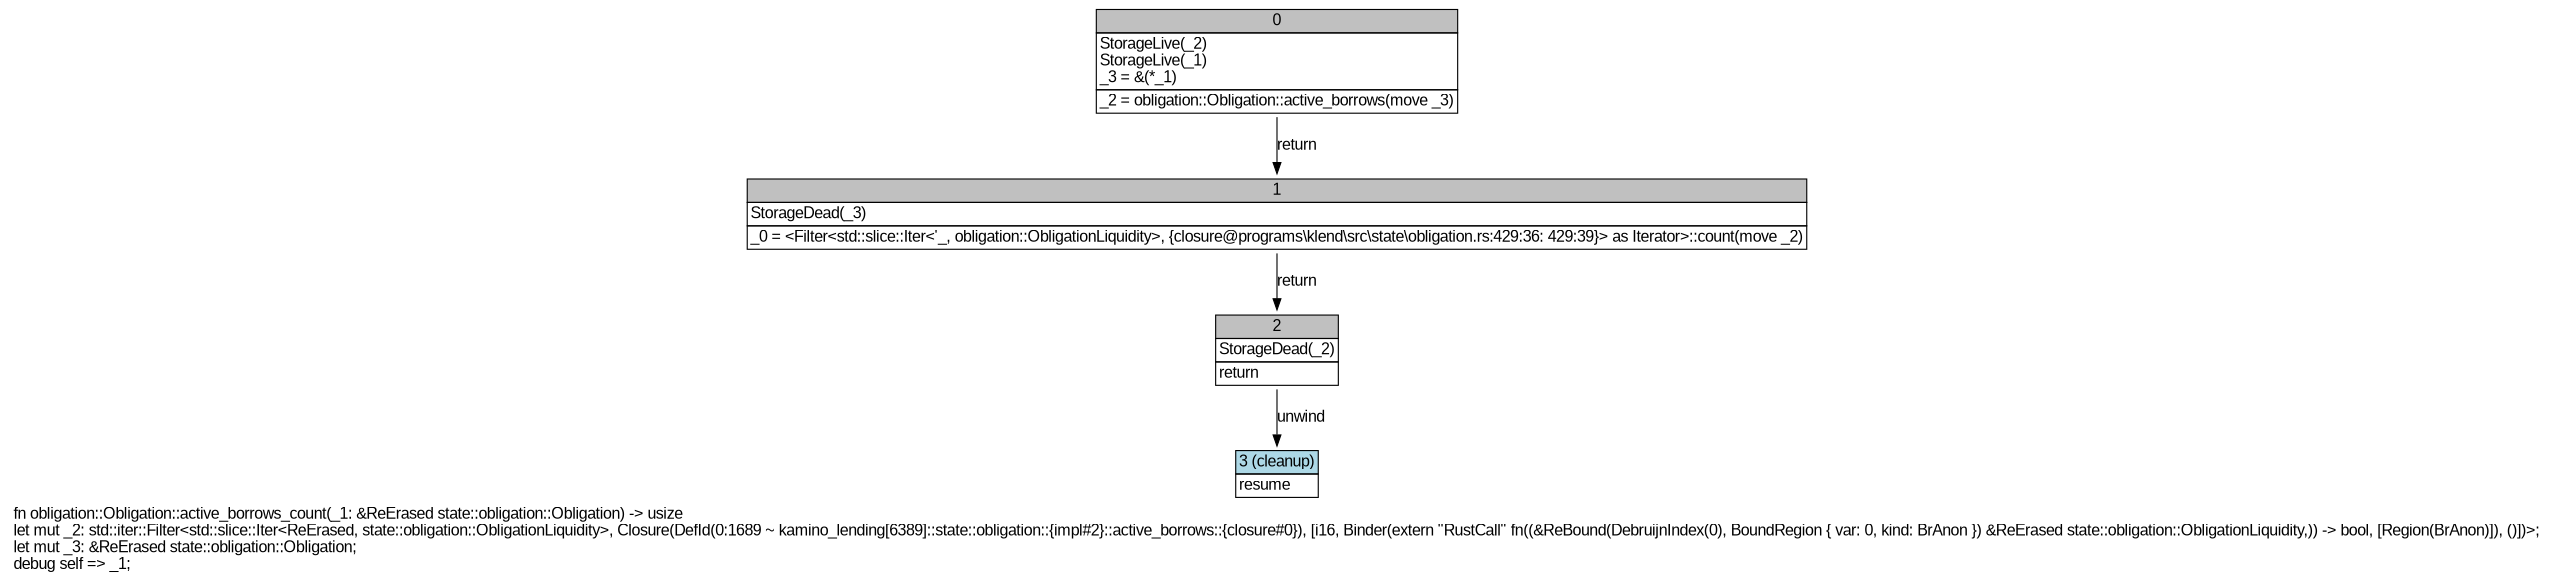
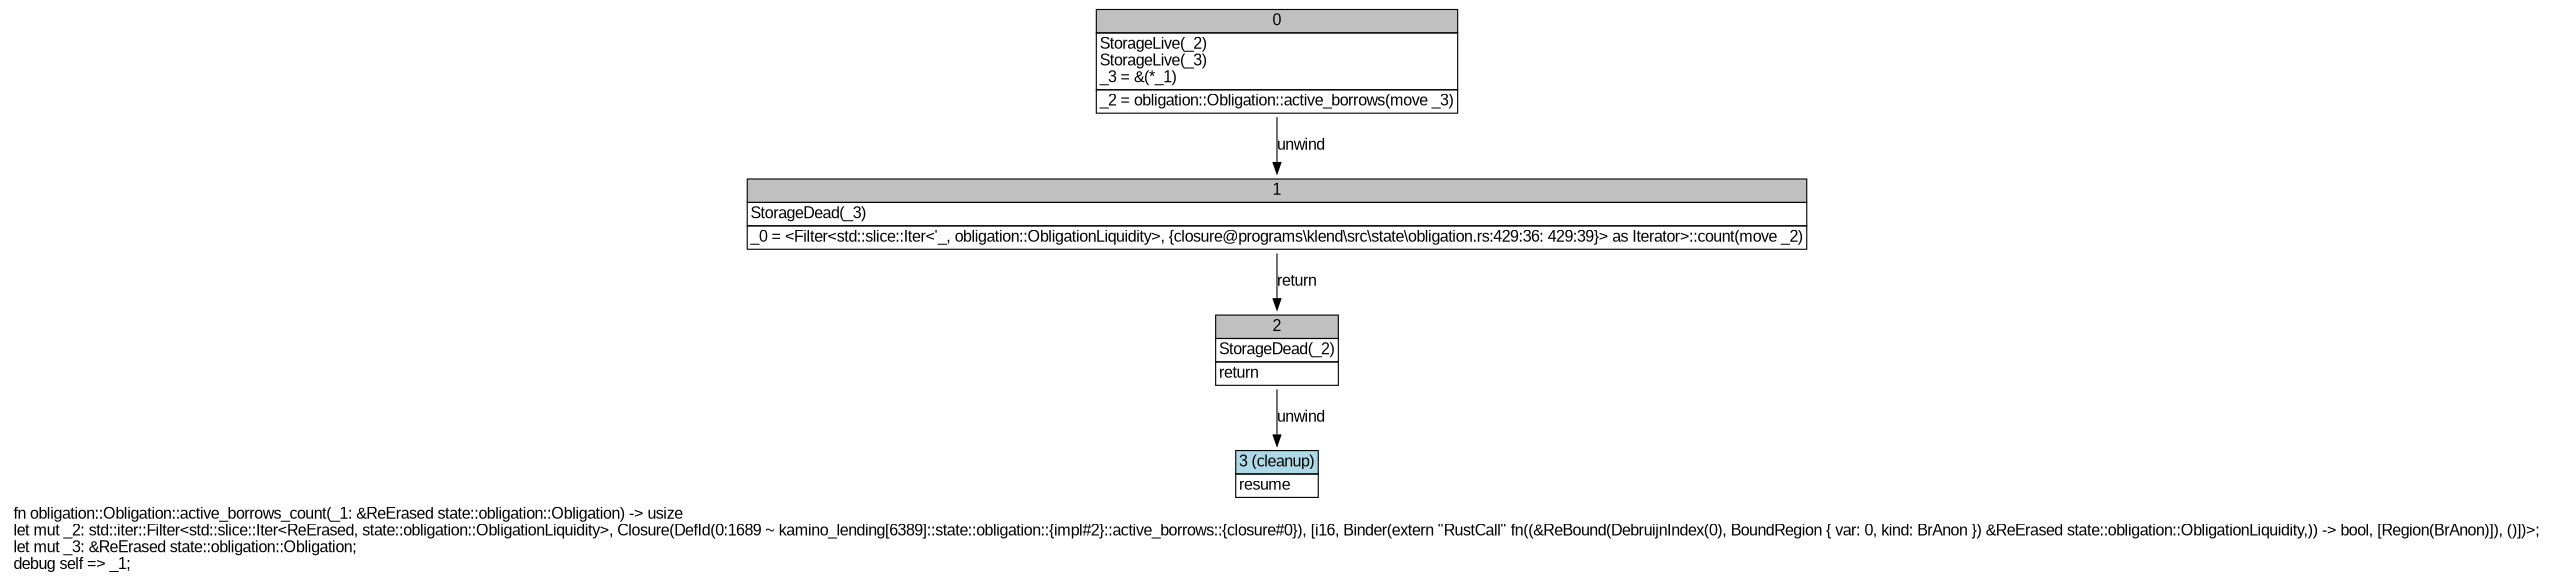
(1154, 61) -> (1154, 61)
(1297, 146) -> (1301, 146)
